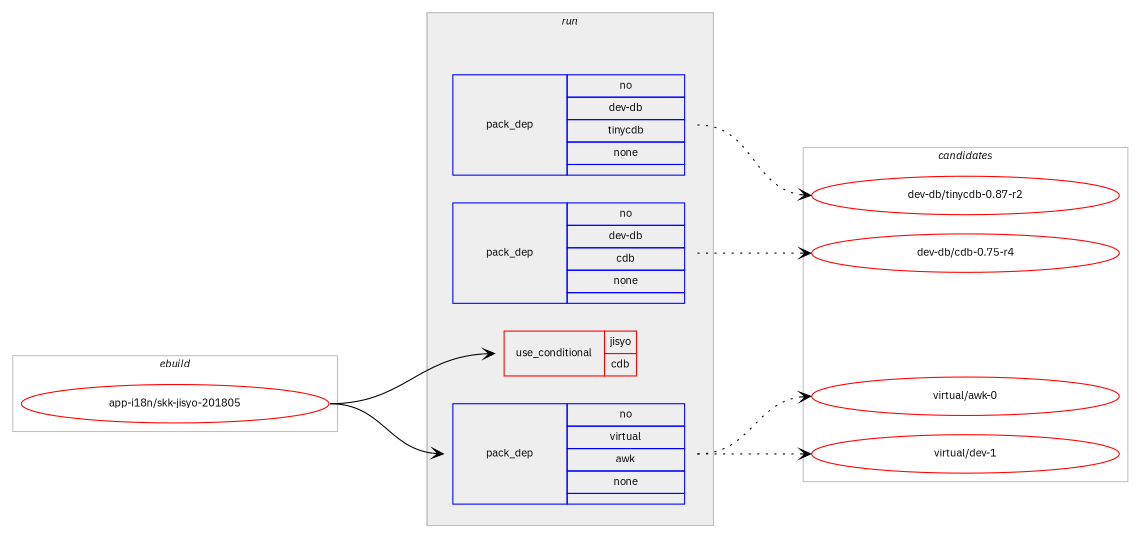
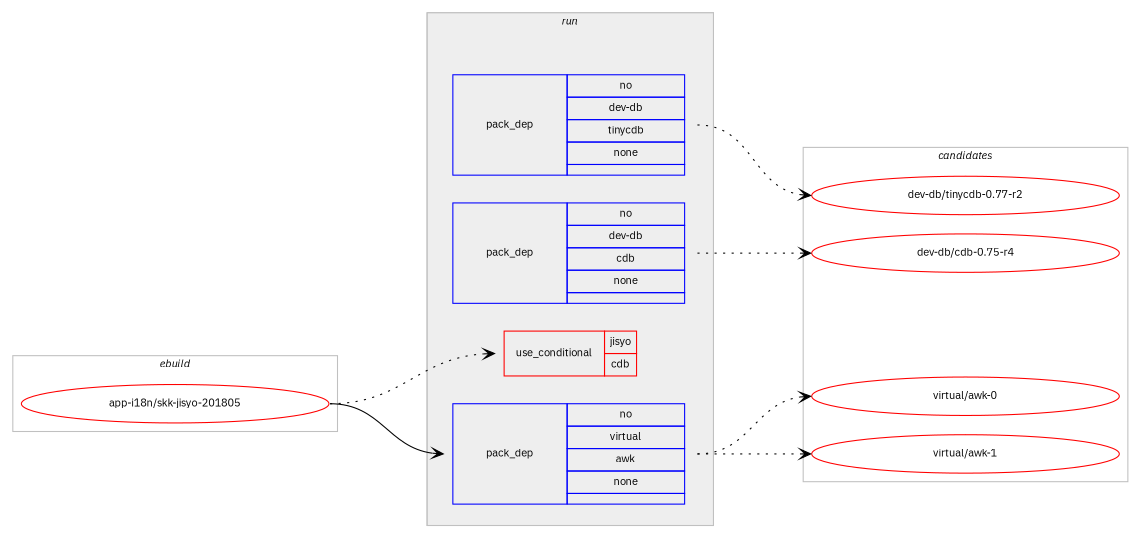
(966, 195) -> (966, 195)
(408, 381) -> (408, 381)
(966, 454) -> (966, 454)
